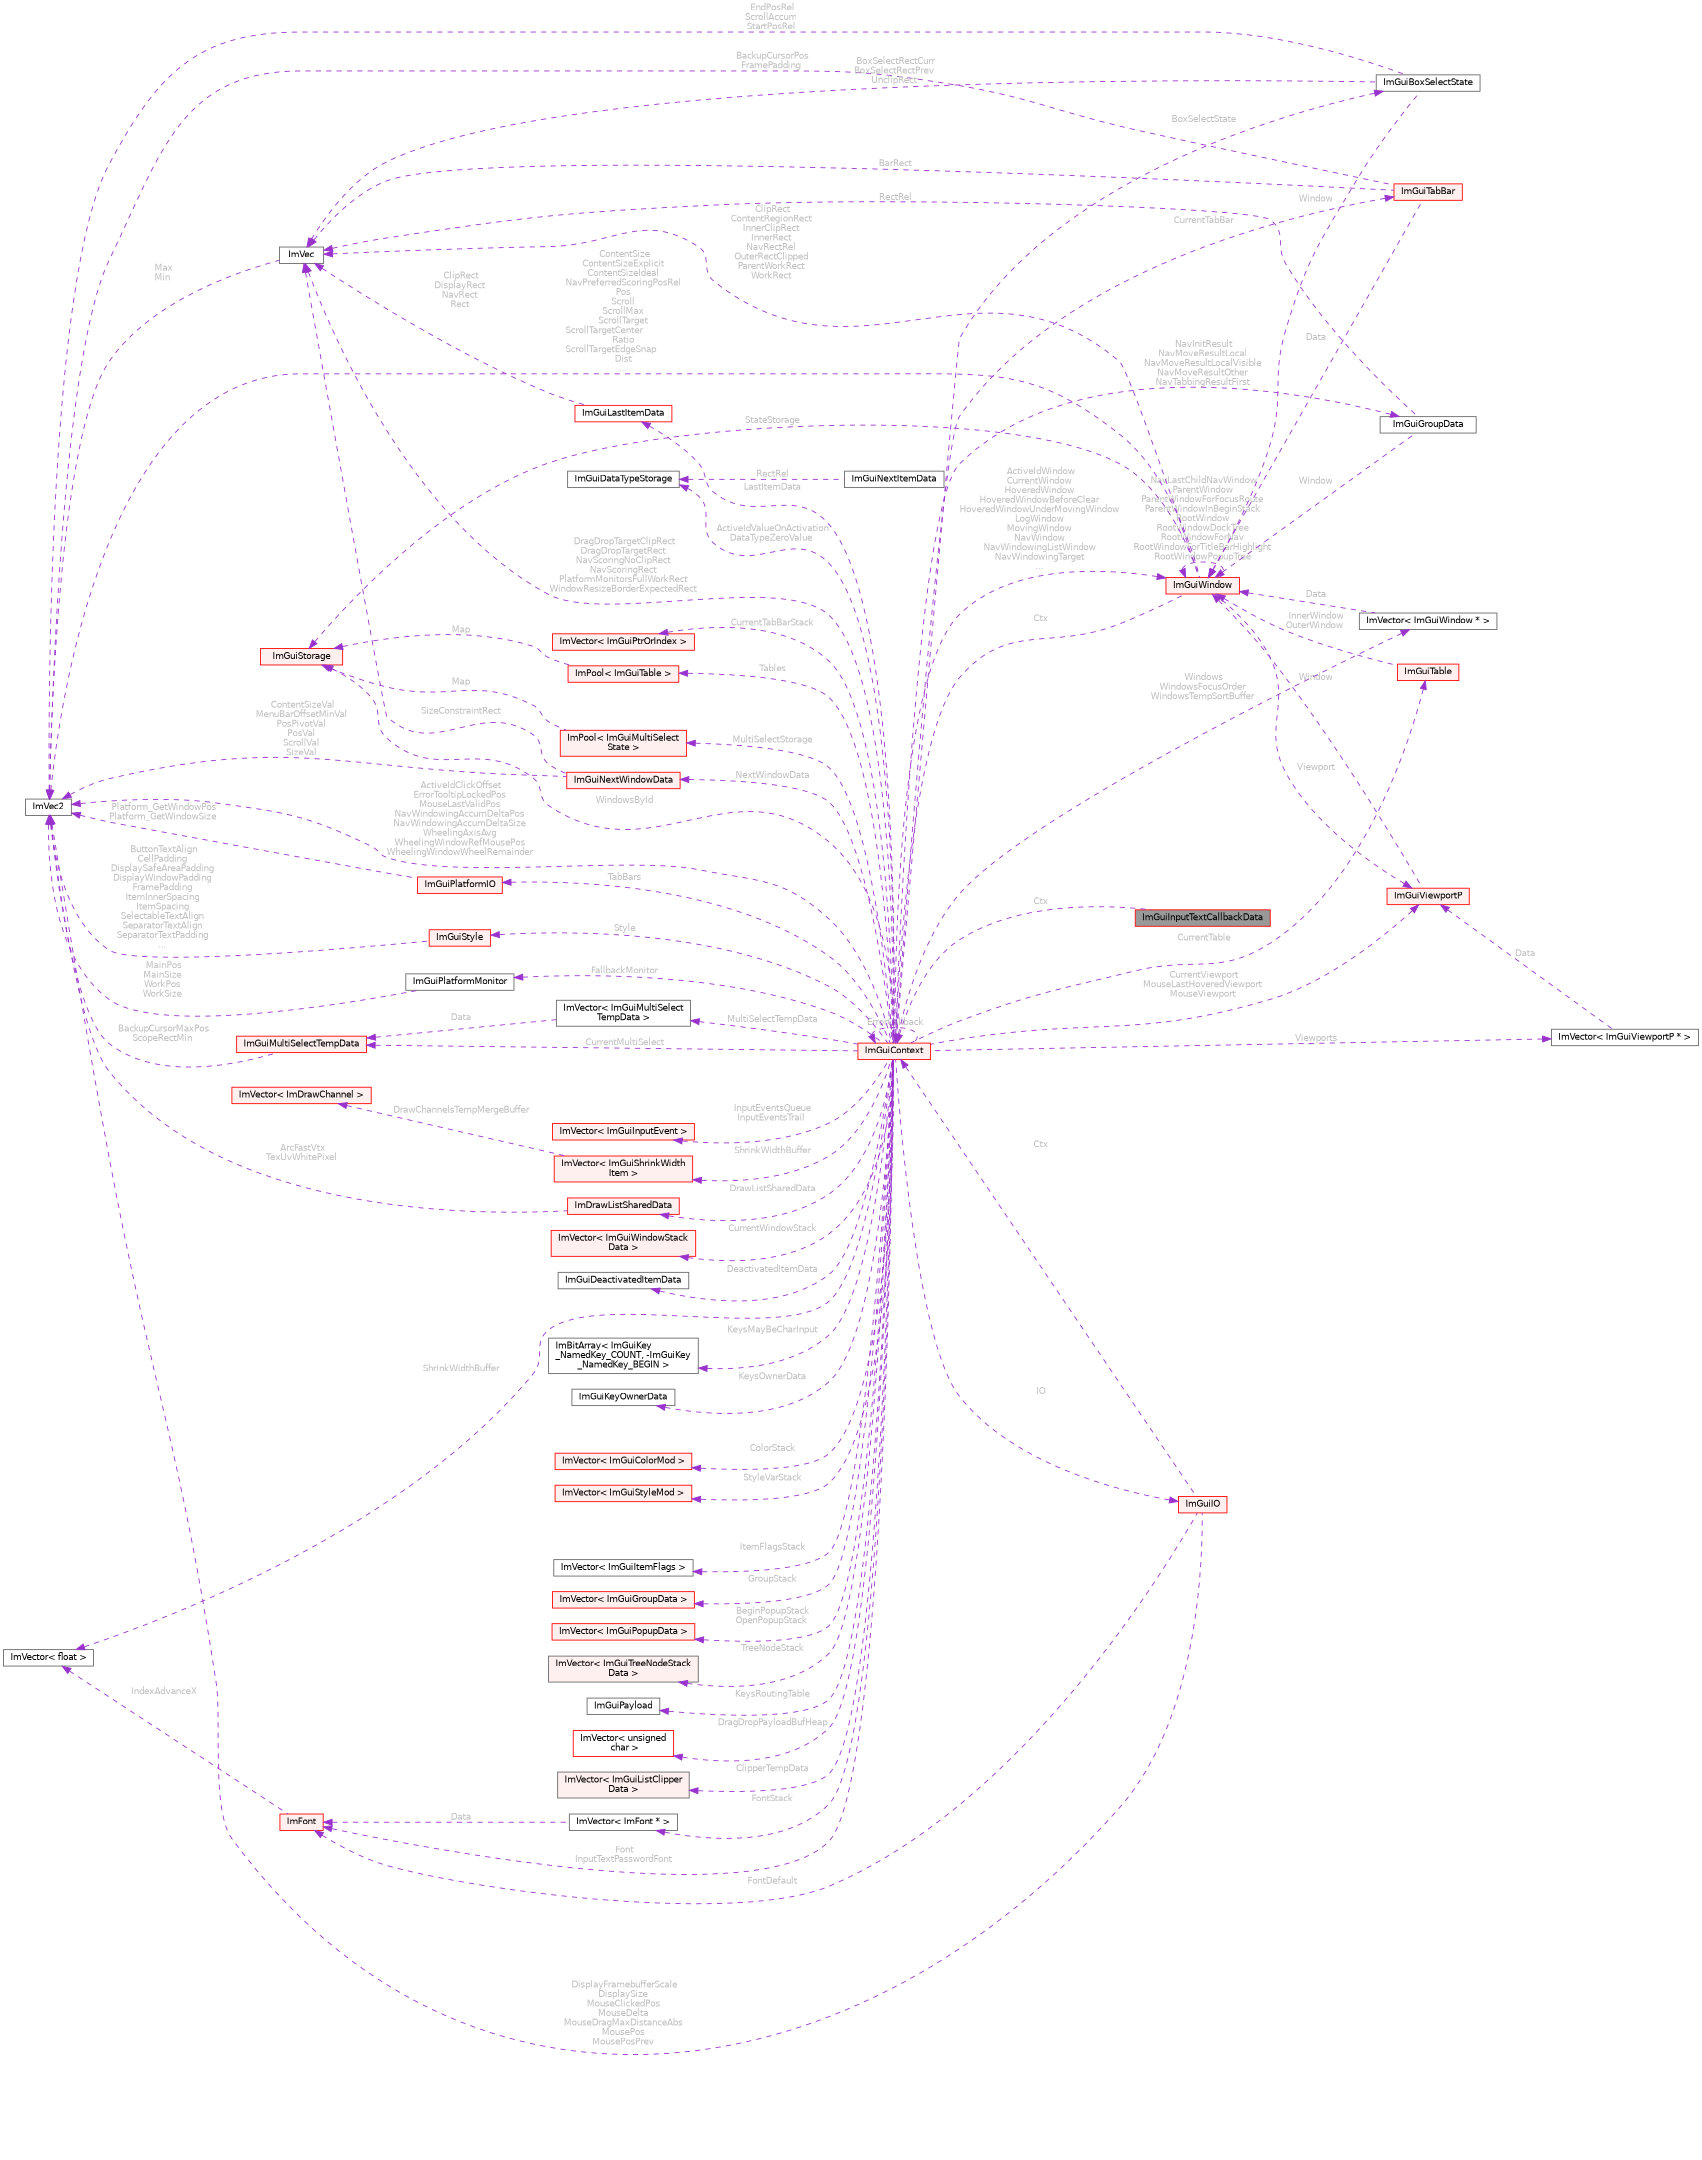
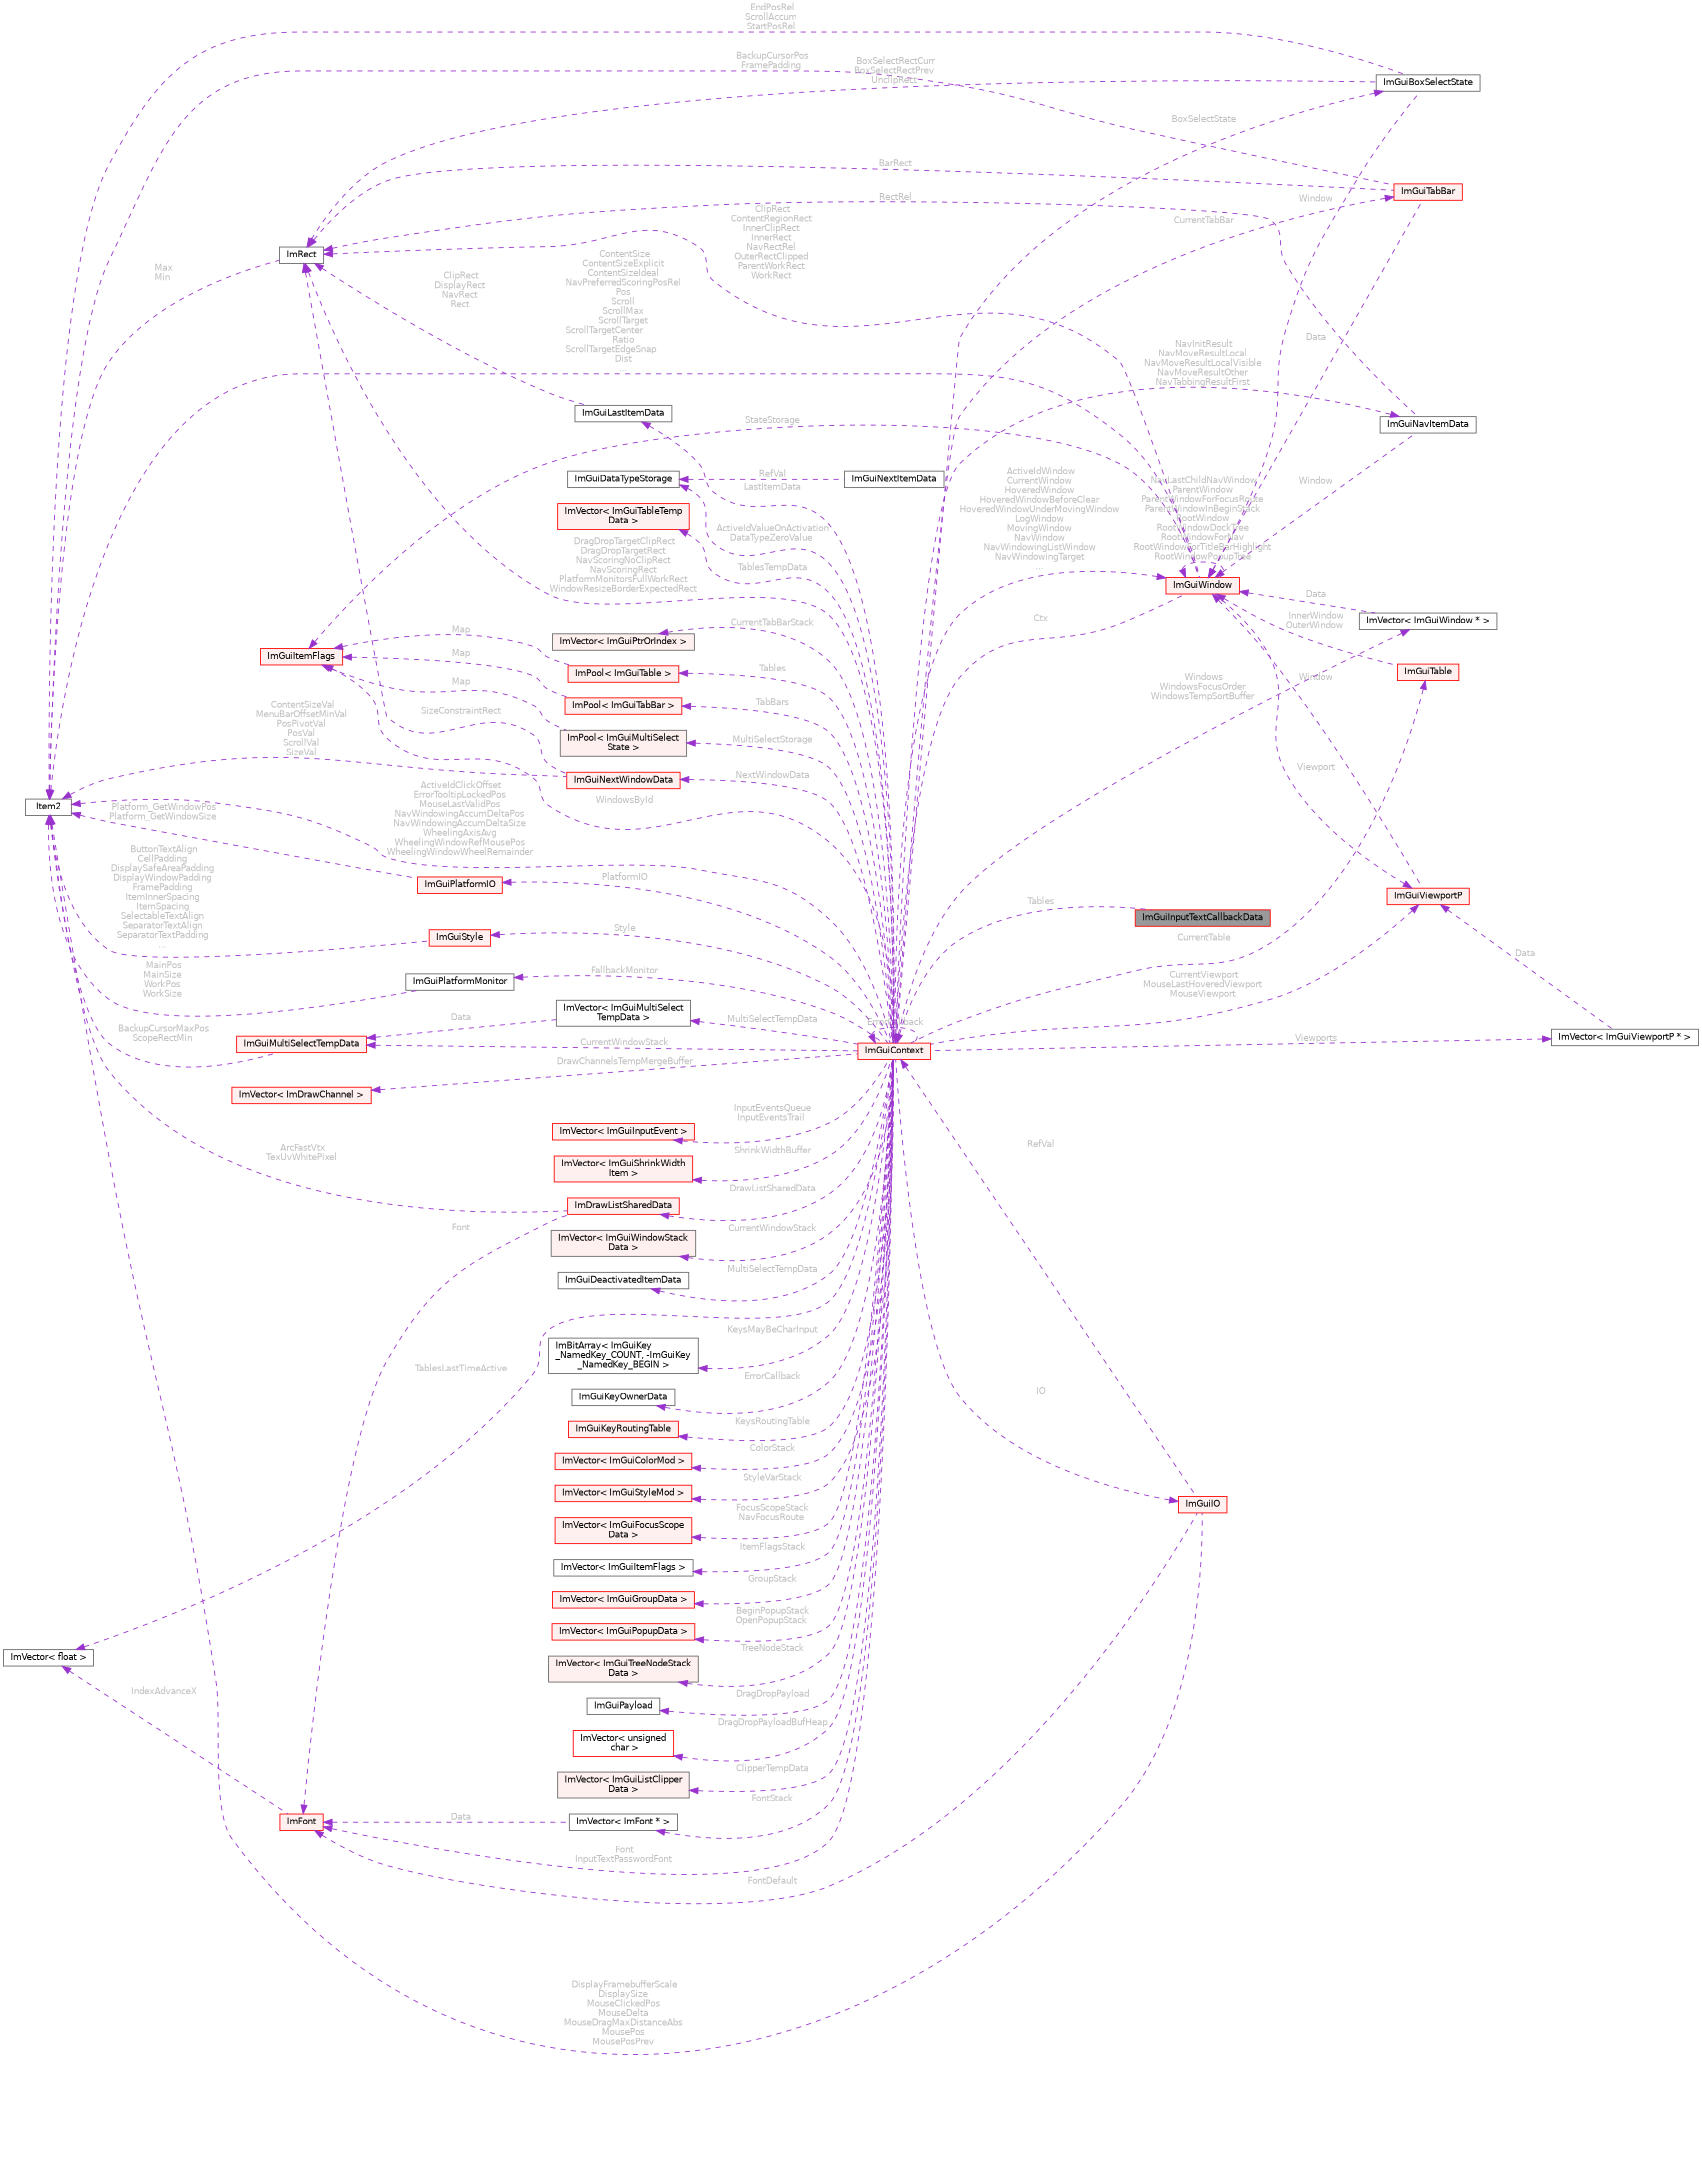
(302, 255) -> (302, 255)
(623, 414) -> (623, 414)
(1428, 425) -> (1428, 425)
(771, 475) -> (771, 475)
none -> (623, 517)
(623, 642) -> (623, 642)
(302, 657) -> (302, 657)
none -> (623, 706)
(623, 743) -> (623, 743)
(48, 807) -> (48, 807)
(623, 878) -> (623, 878)
(1040, 902) -> (1040, 902)
(623, 1043) -> (623, 1043)
(456, 1131) -> (619, 1072)
(1040, 1145) -> (1040, 1145)
(623, 1243) -> (623, 1243)
(771, 1270) -> (771, 1270)
(460, 1369) -> (460, 1369)
(771, 1377) -> (771, 1377)
none -> (623, 1429)
none -> (354, 1462)
none -> (623, 1531)
(771, 1695) -> (771, 1695)
